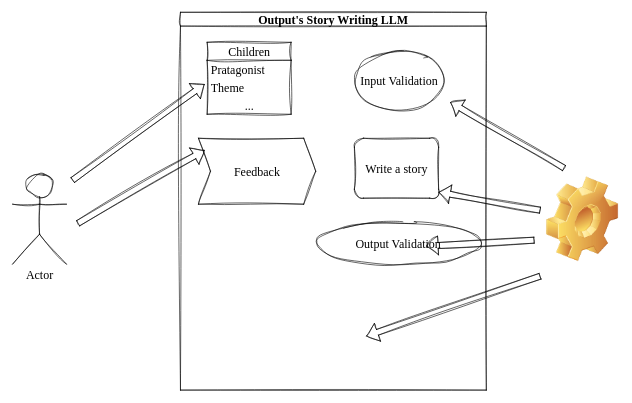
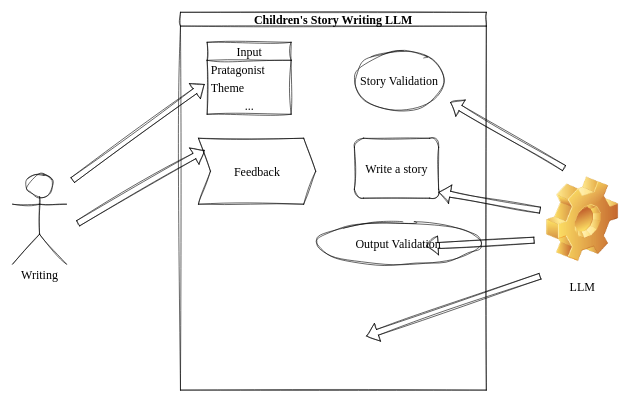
(333, 20) -> (333, 20)
(249, 51) -> (249, 51)
(399, 81) -> (399, 81)
(40, 276) -> (40, 276)
none -> (582, 287)
